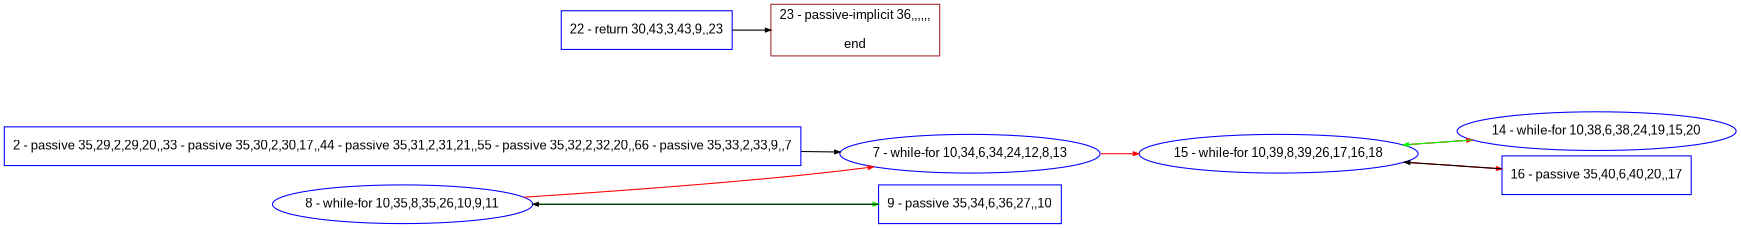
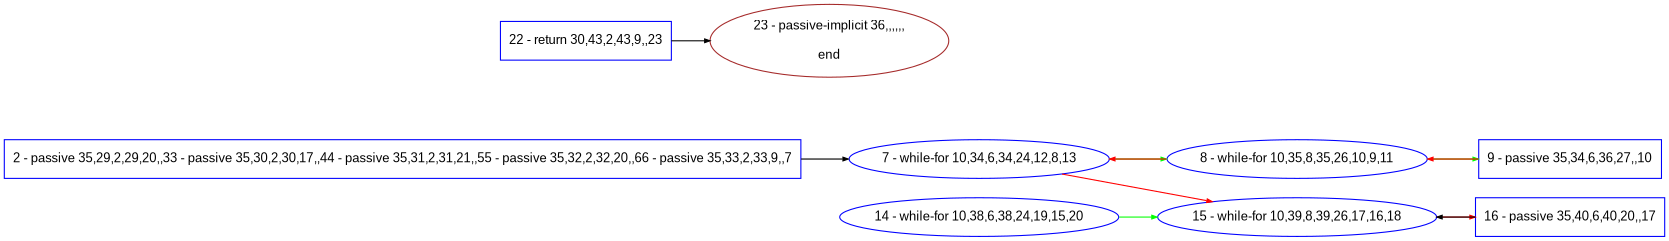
(647, 30) -> (586, 41)
(855, 30) -> (829, 41)
(1435, 143) -> none
none -> (1135, 159)
(709, 204) -> (1456, 159)
